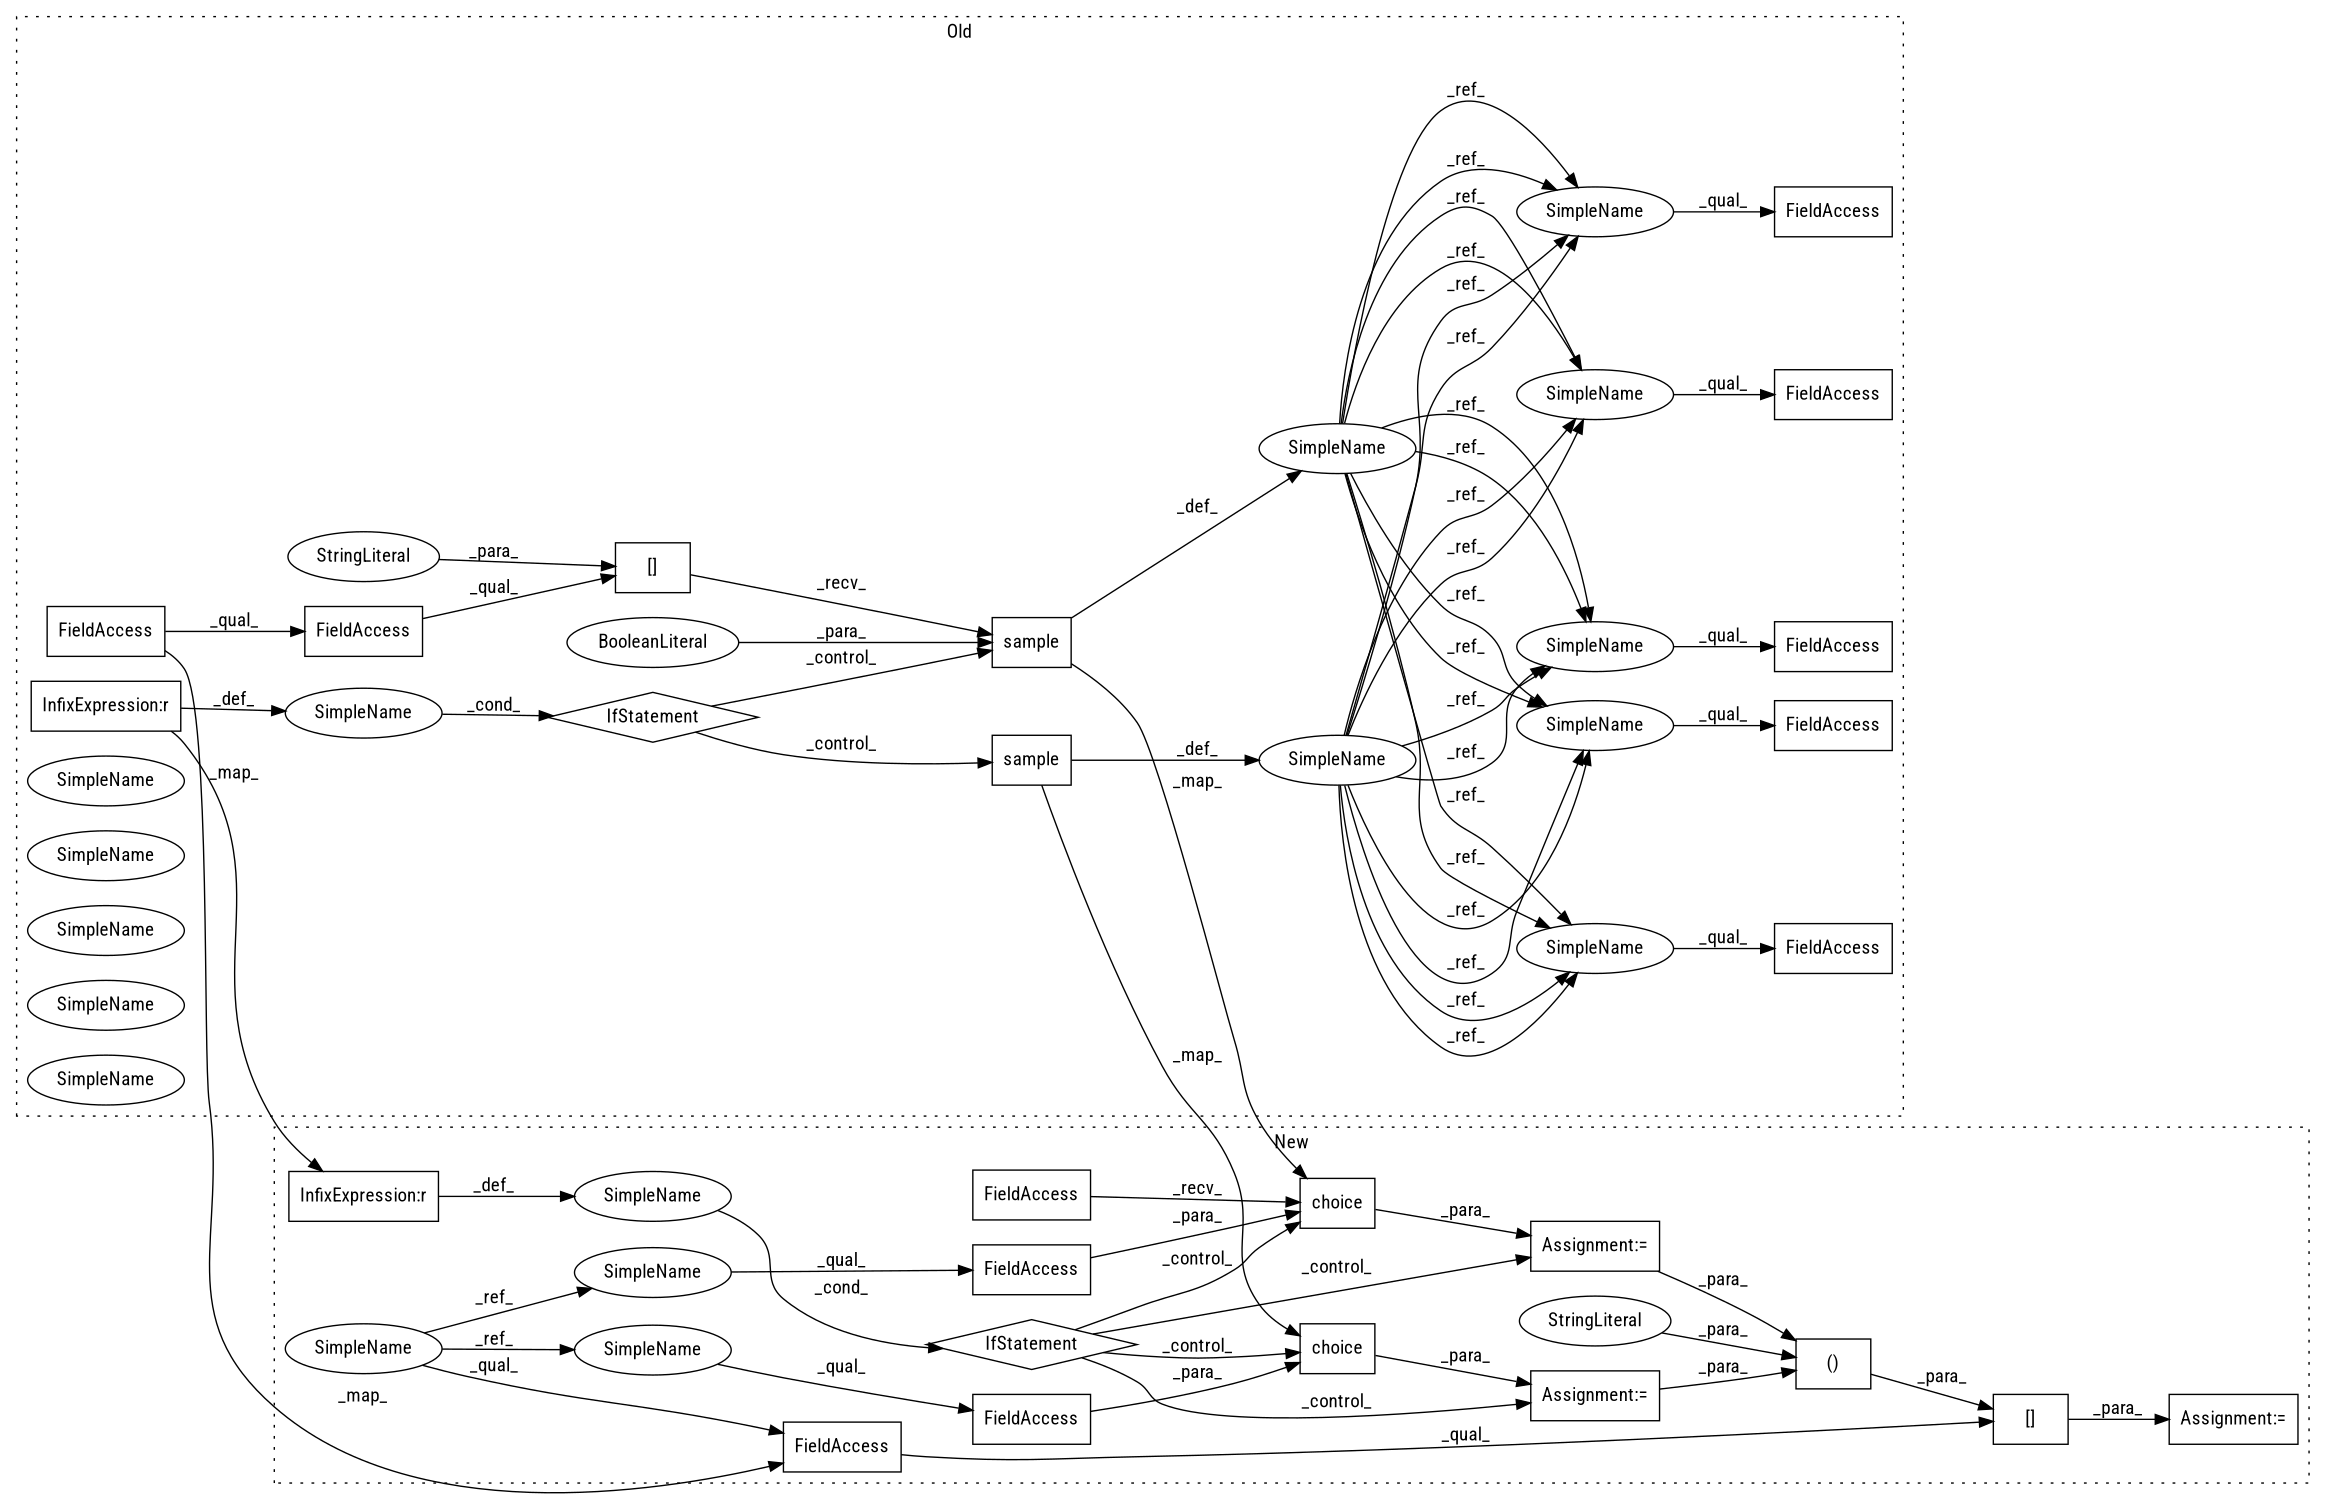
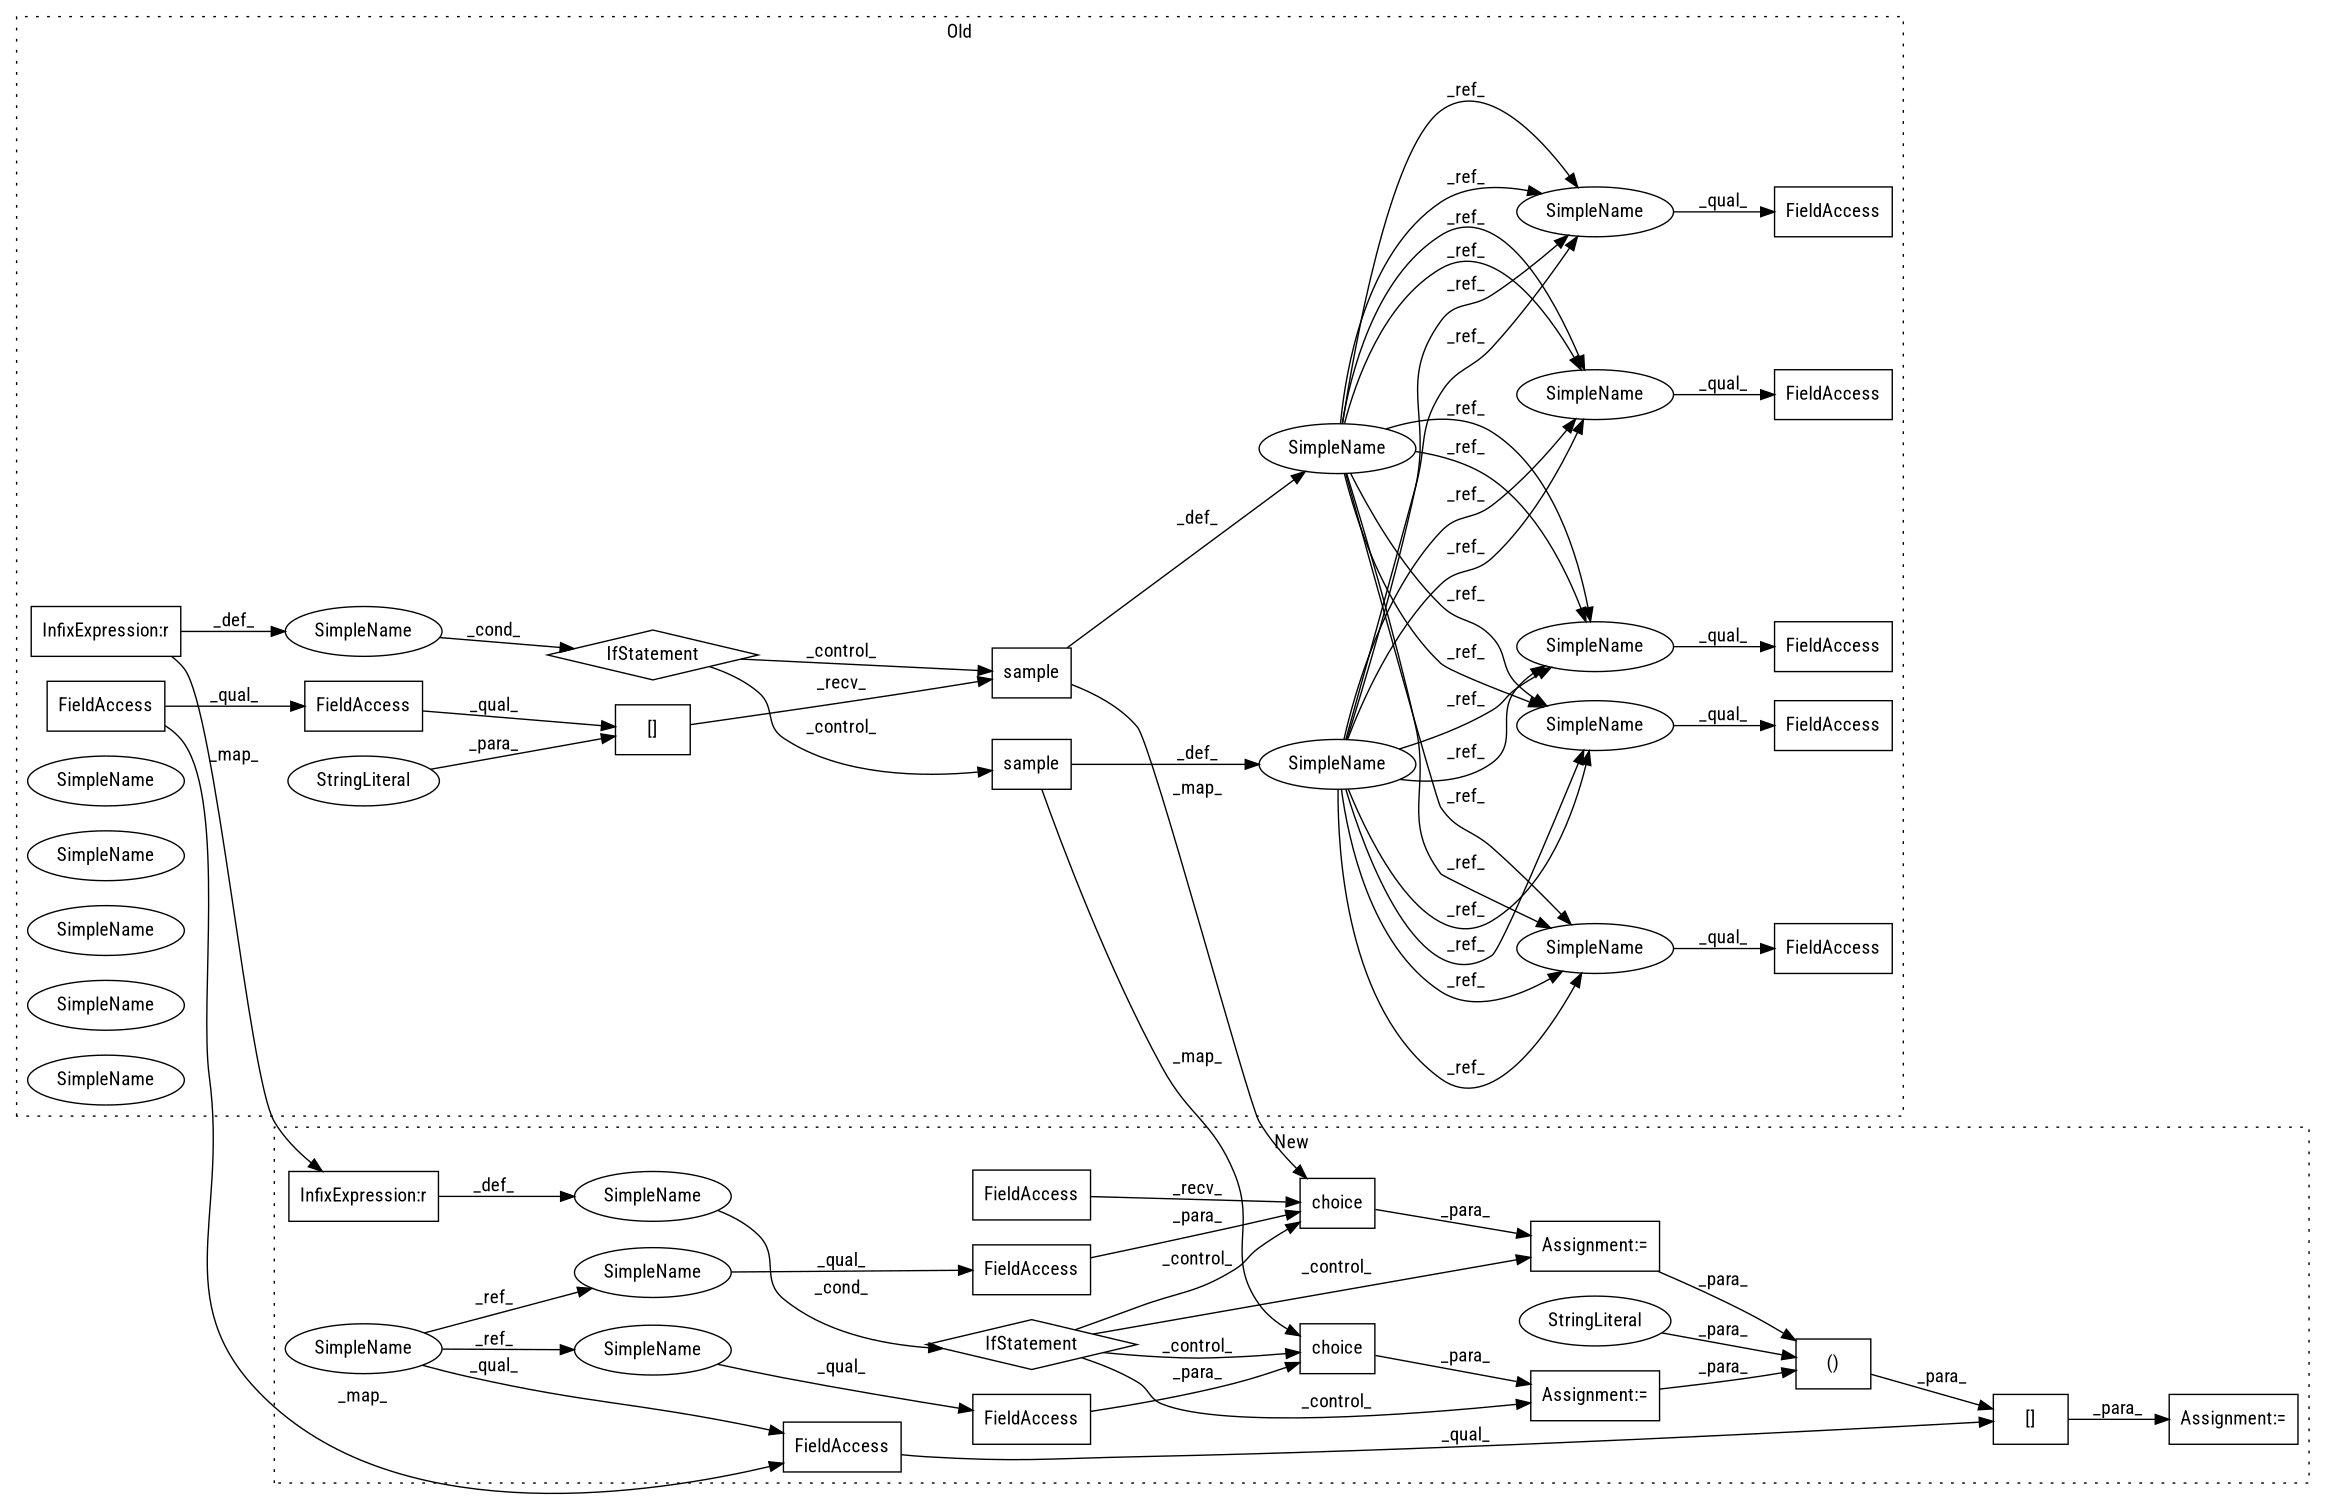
(653, 643) -> none
